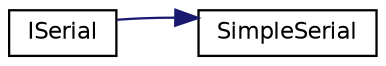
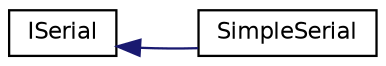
(146, 18) -> (169, 48)
